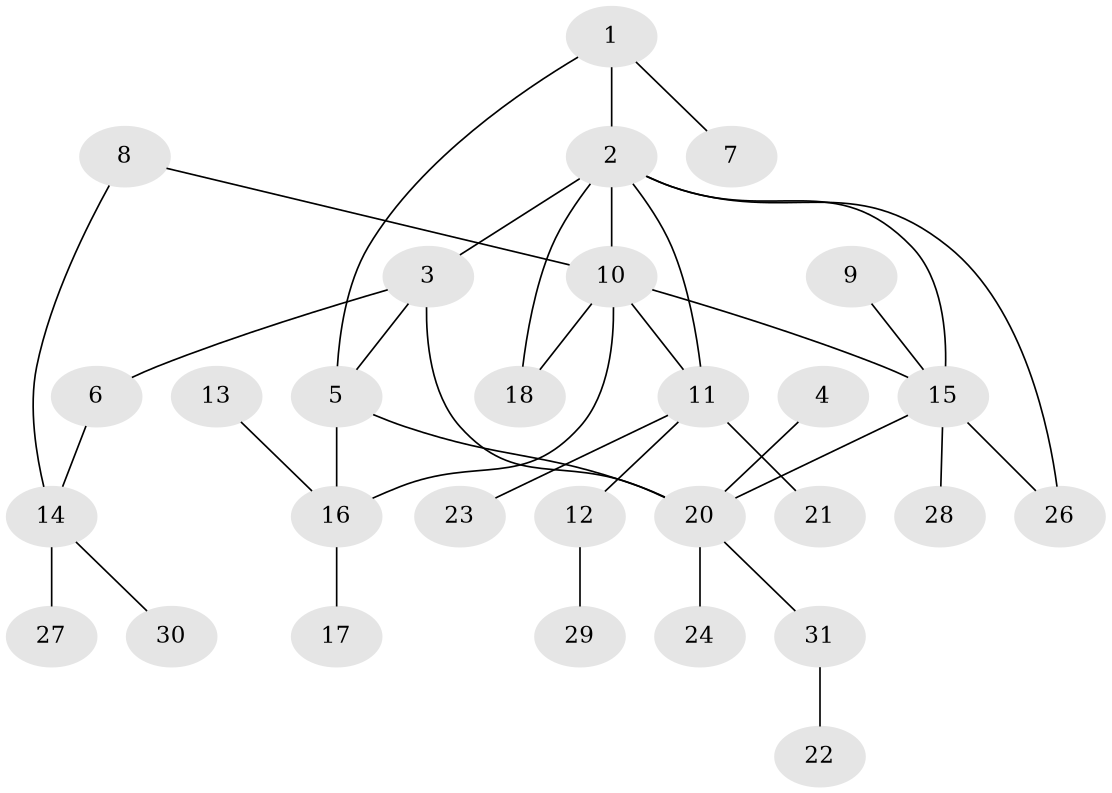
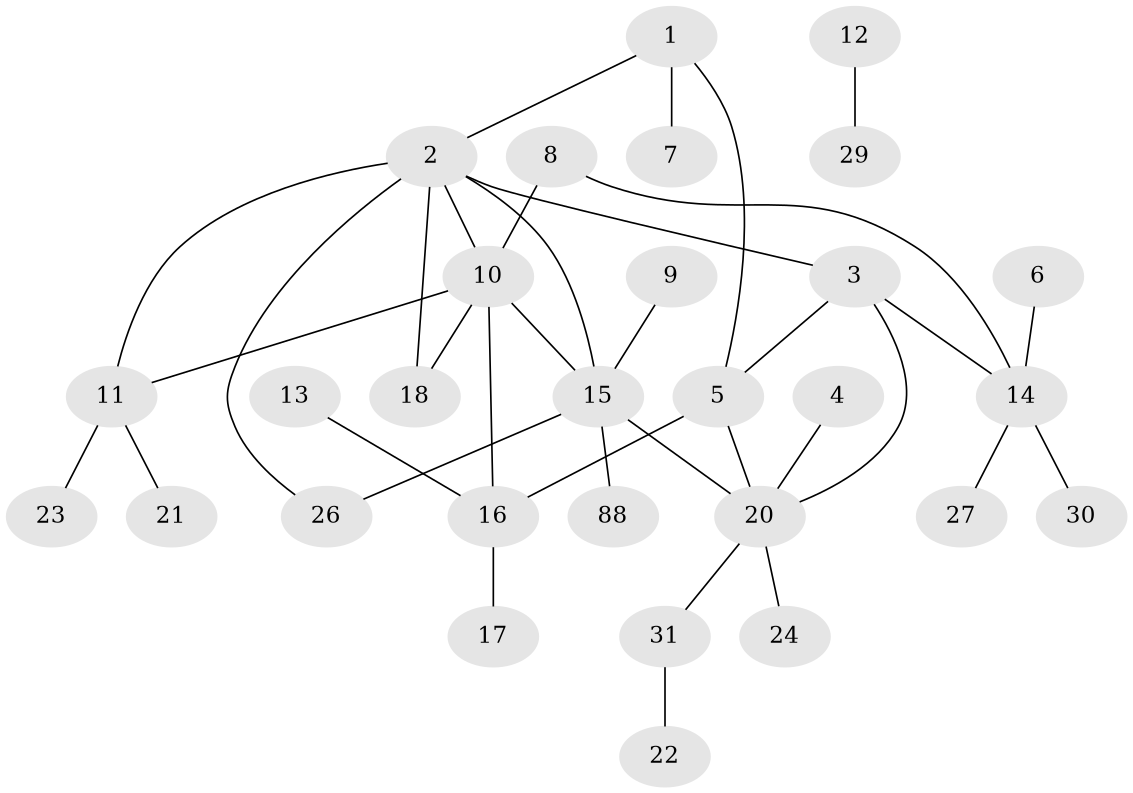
(258, 330) -> (938, 337)
(642, 457) -> none
(940, 517) -> (613, 517)
